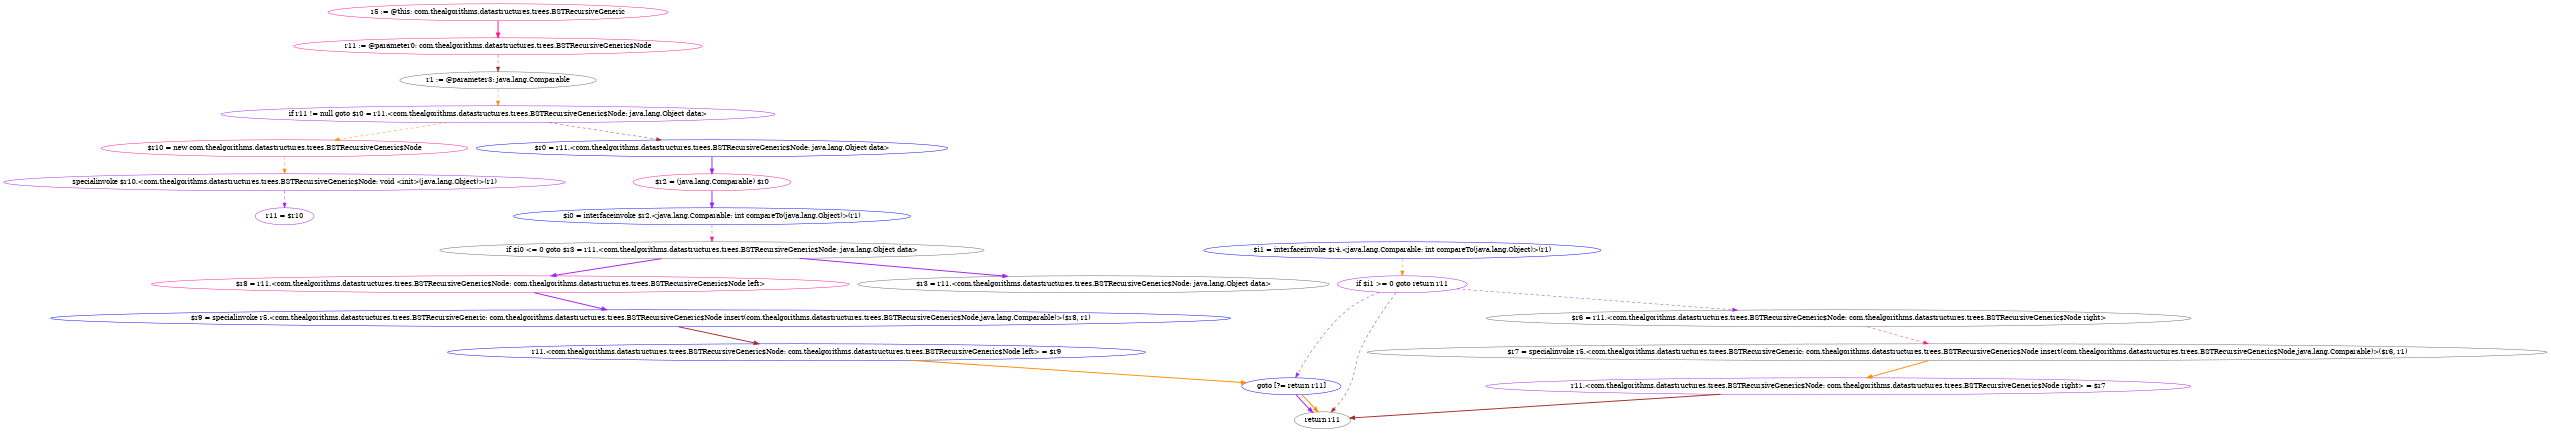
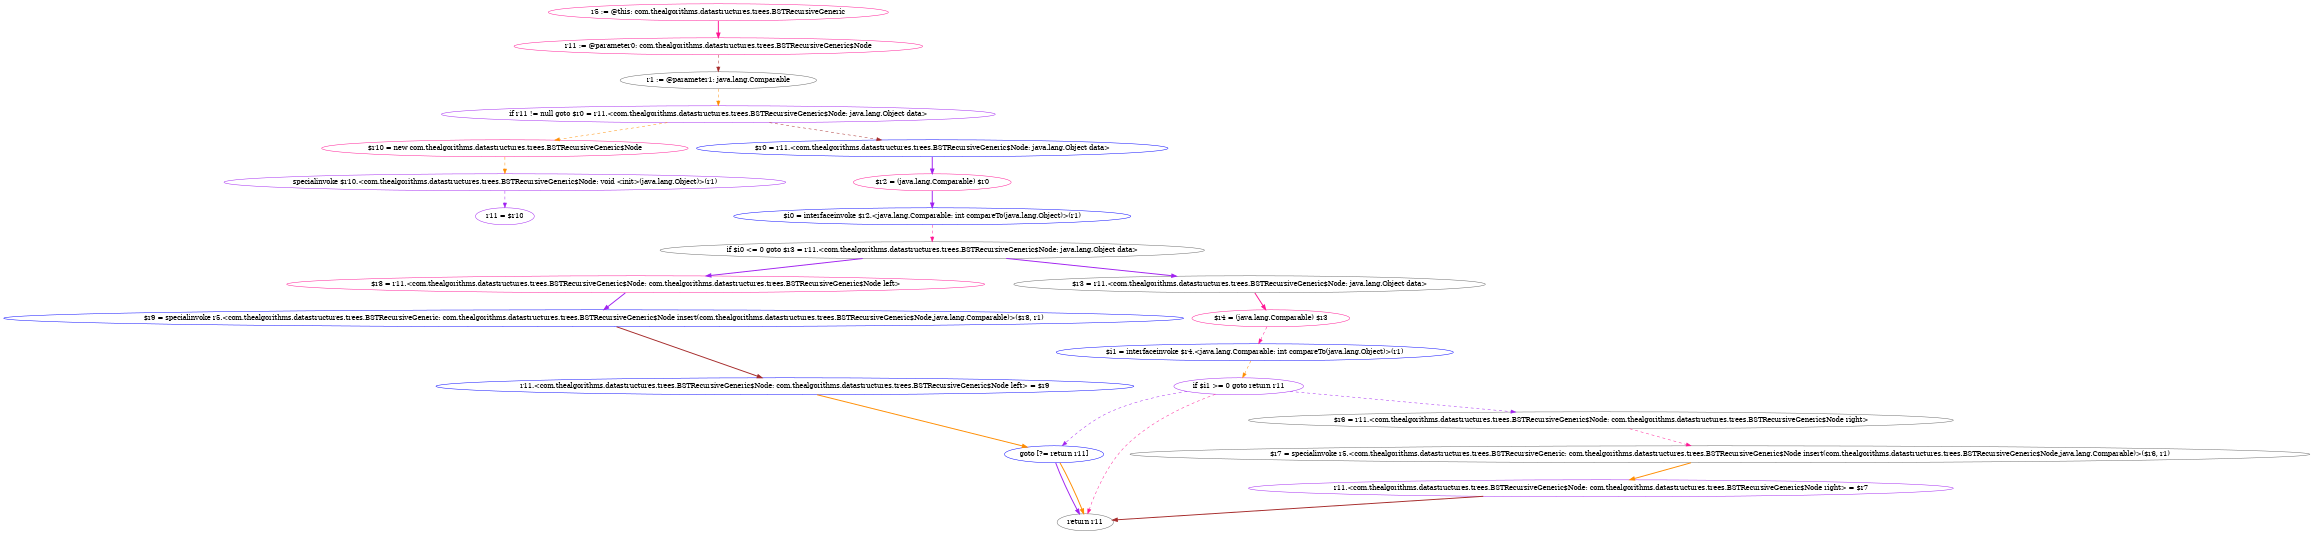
(498, 80) -> (718, 80)
none -> (1271, 318)
(1361, 349) -> (1137, 436)
